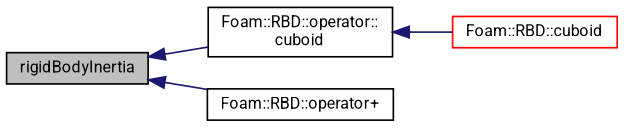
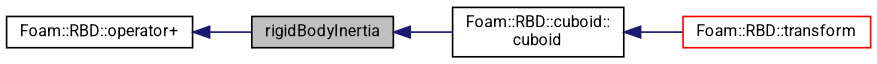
(300, 32) -> (538, 32)
(535, 32) -> (777, 32)
(186, 86) -> (231, 32)
